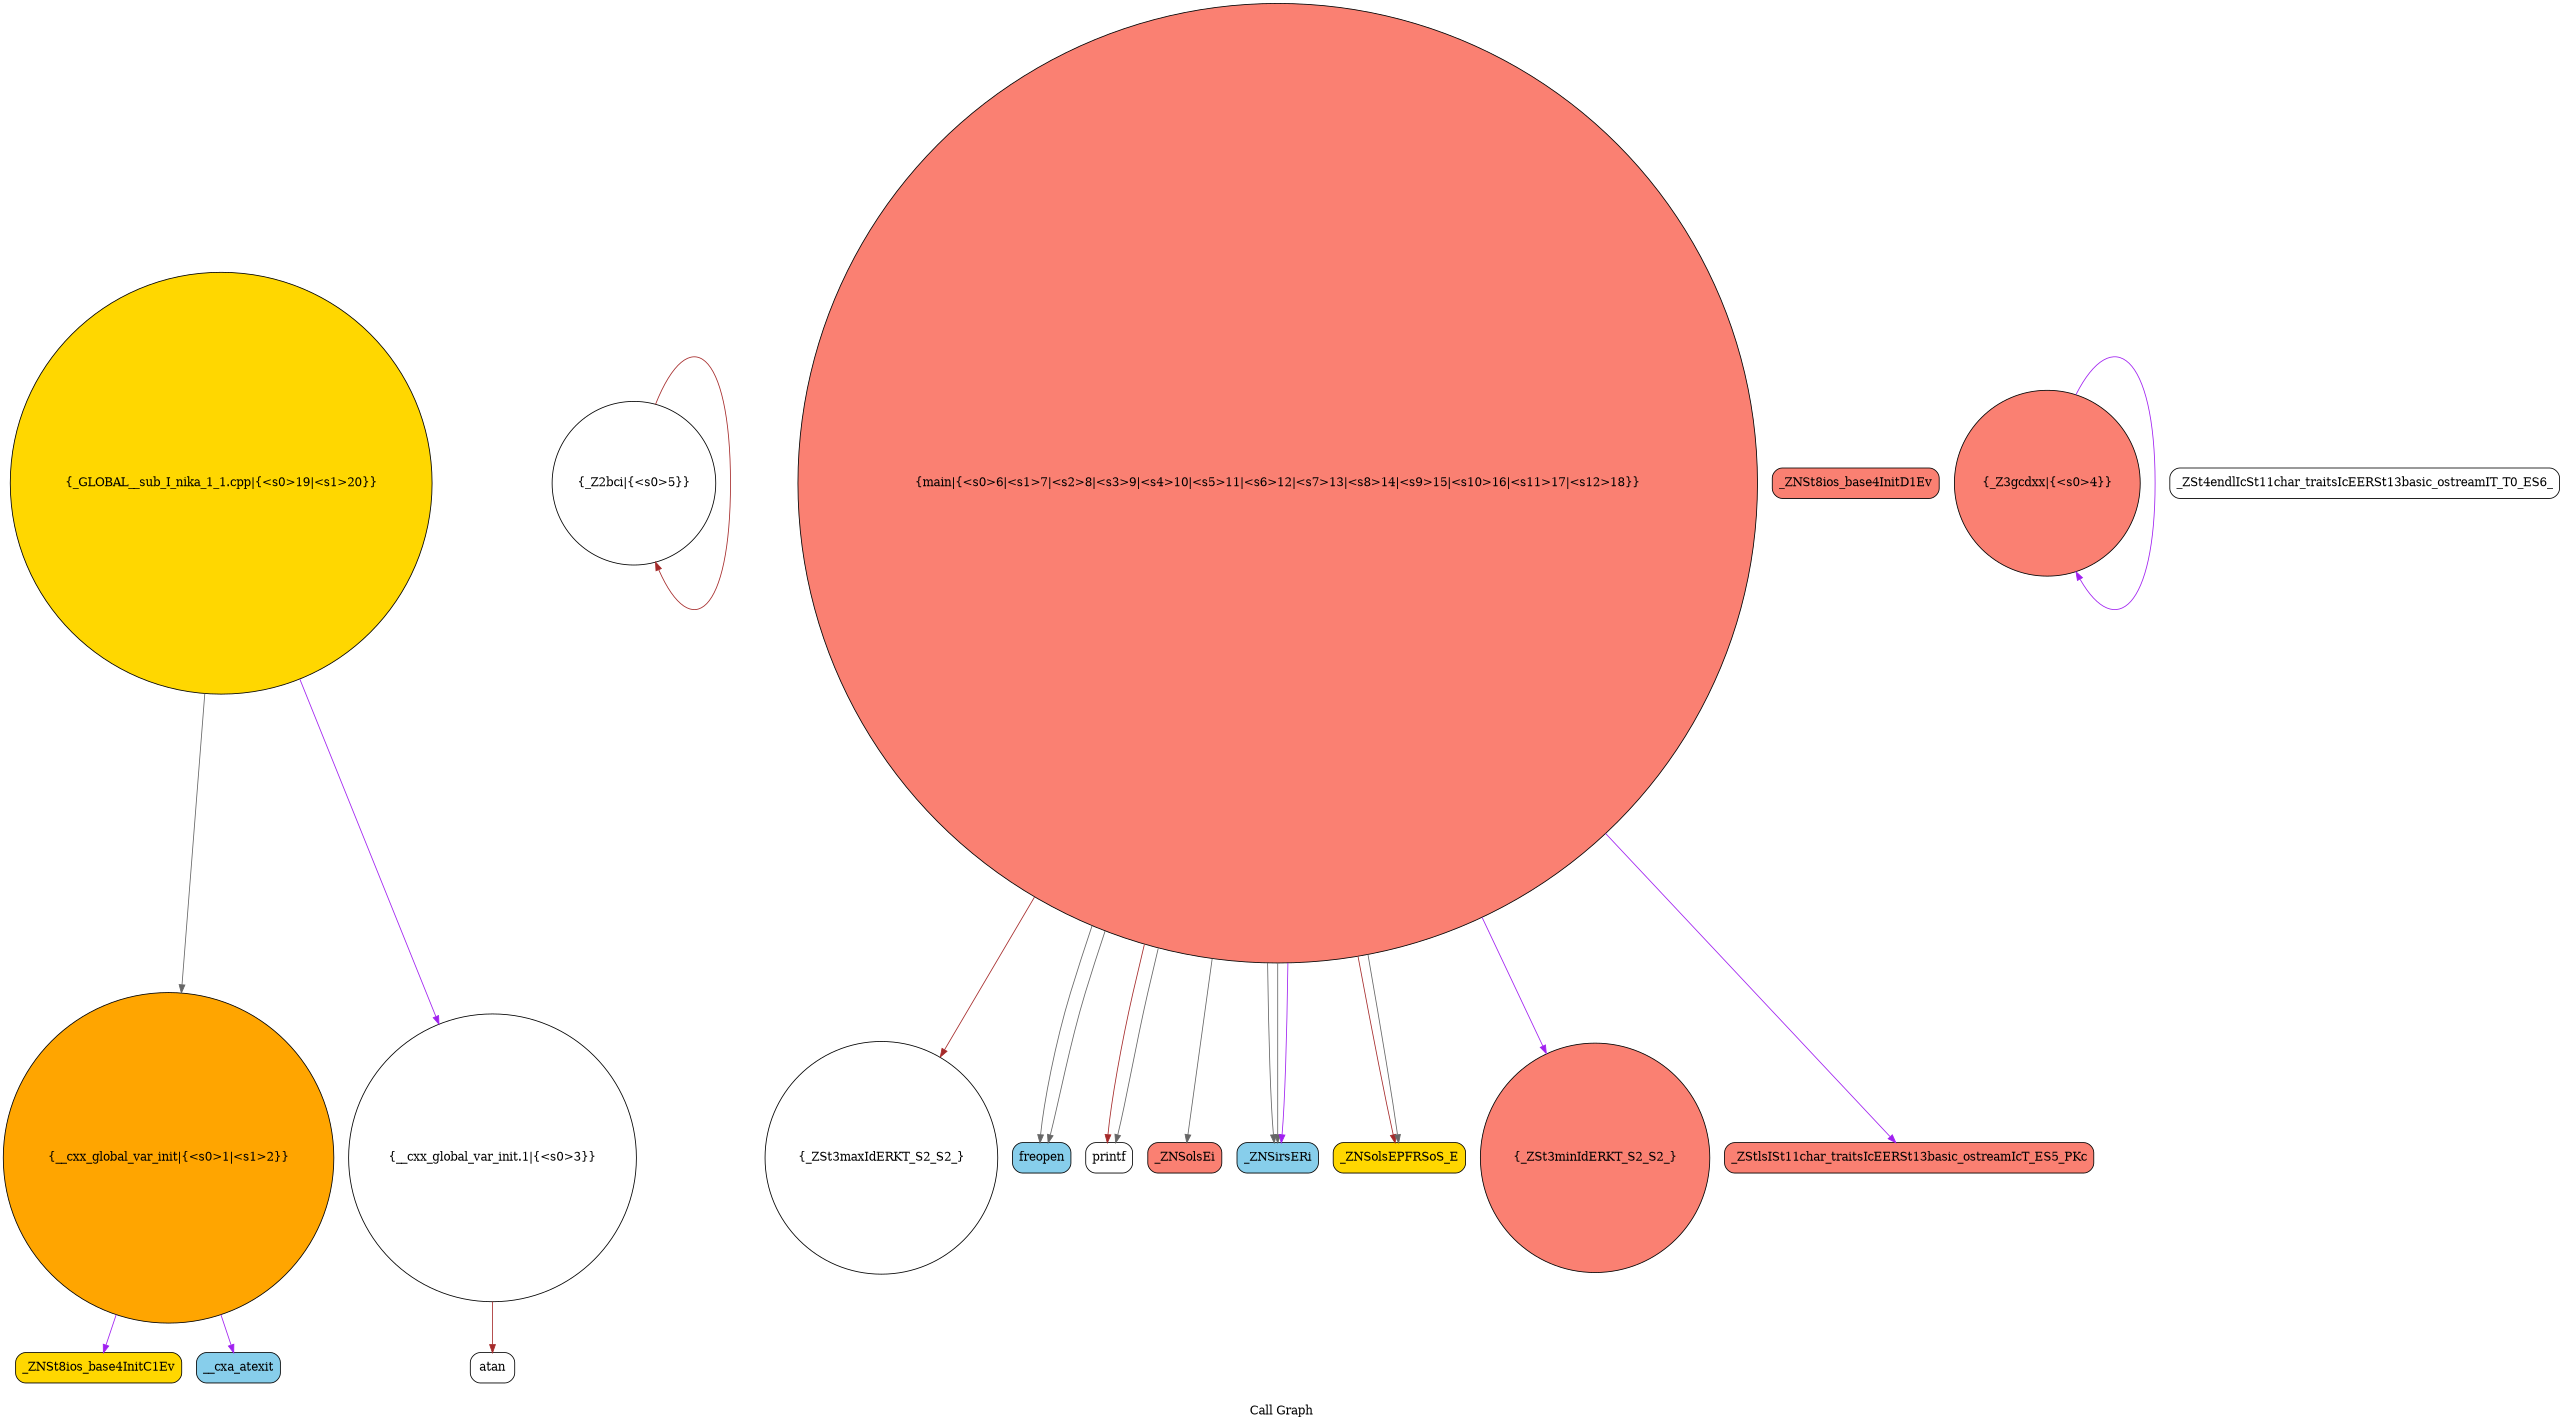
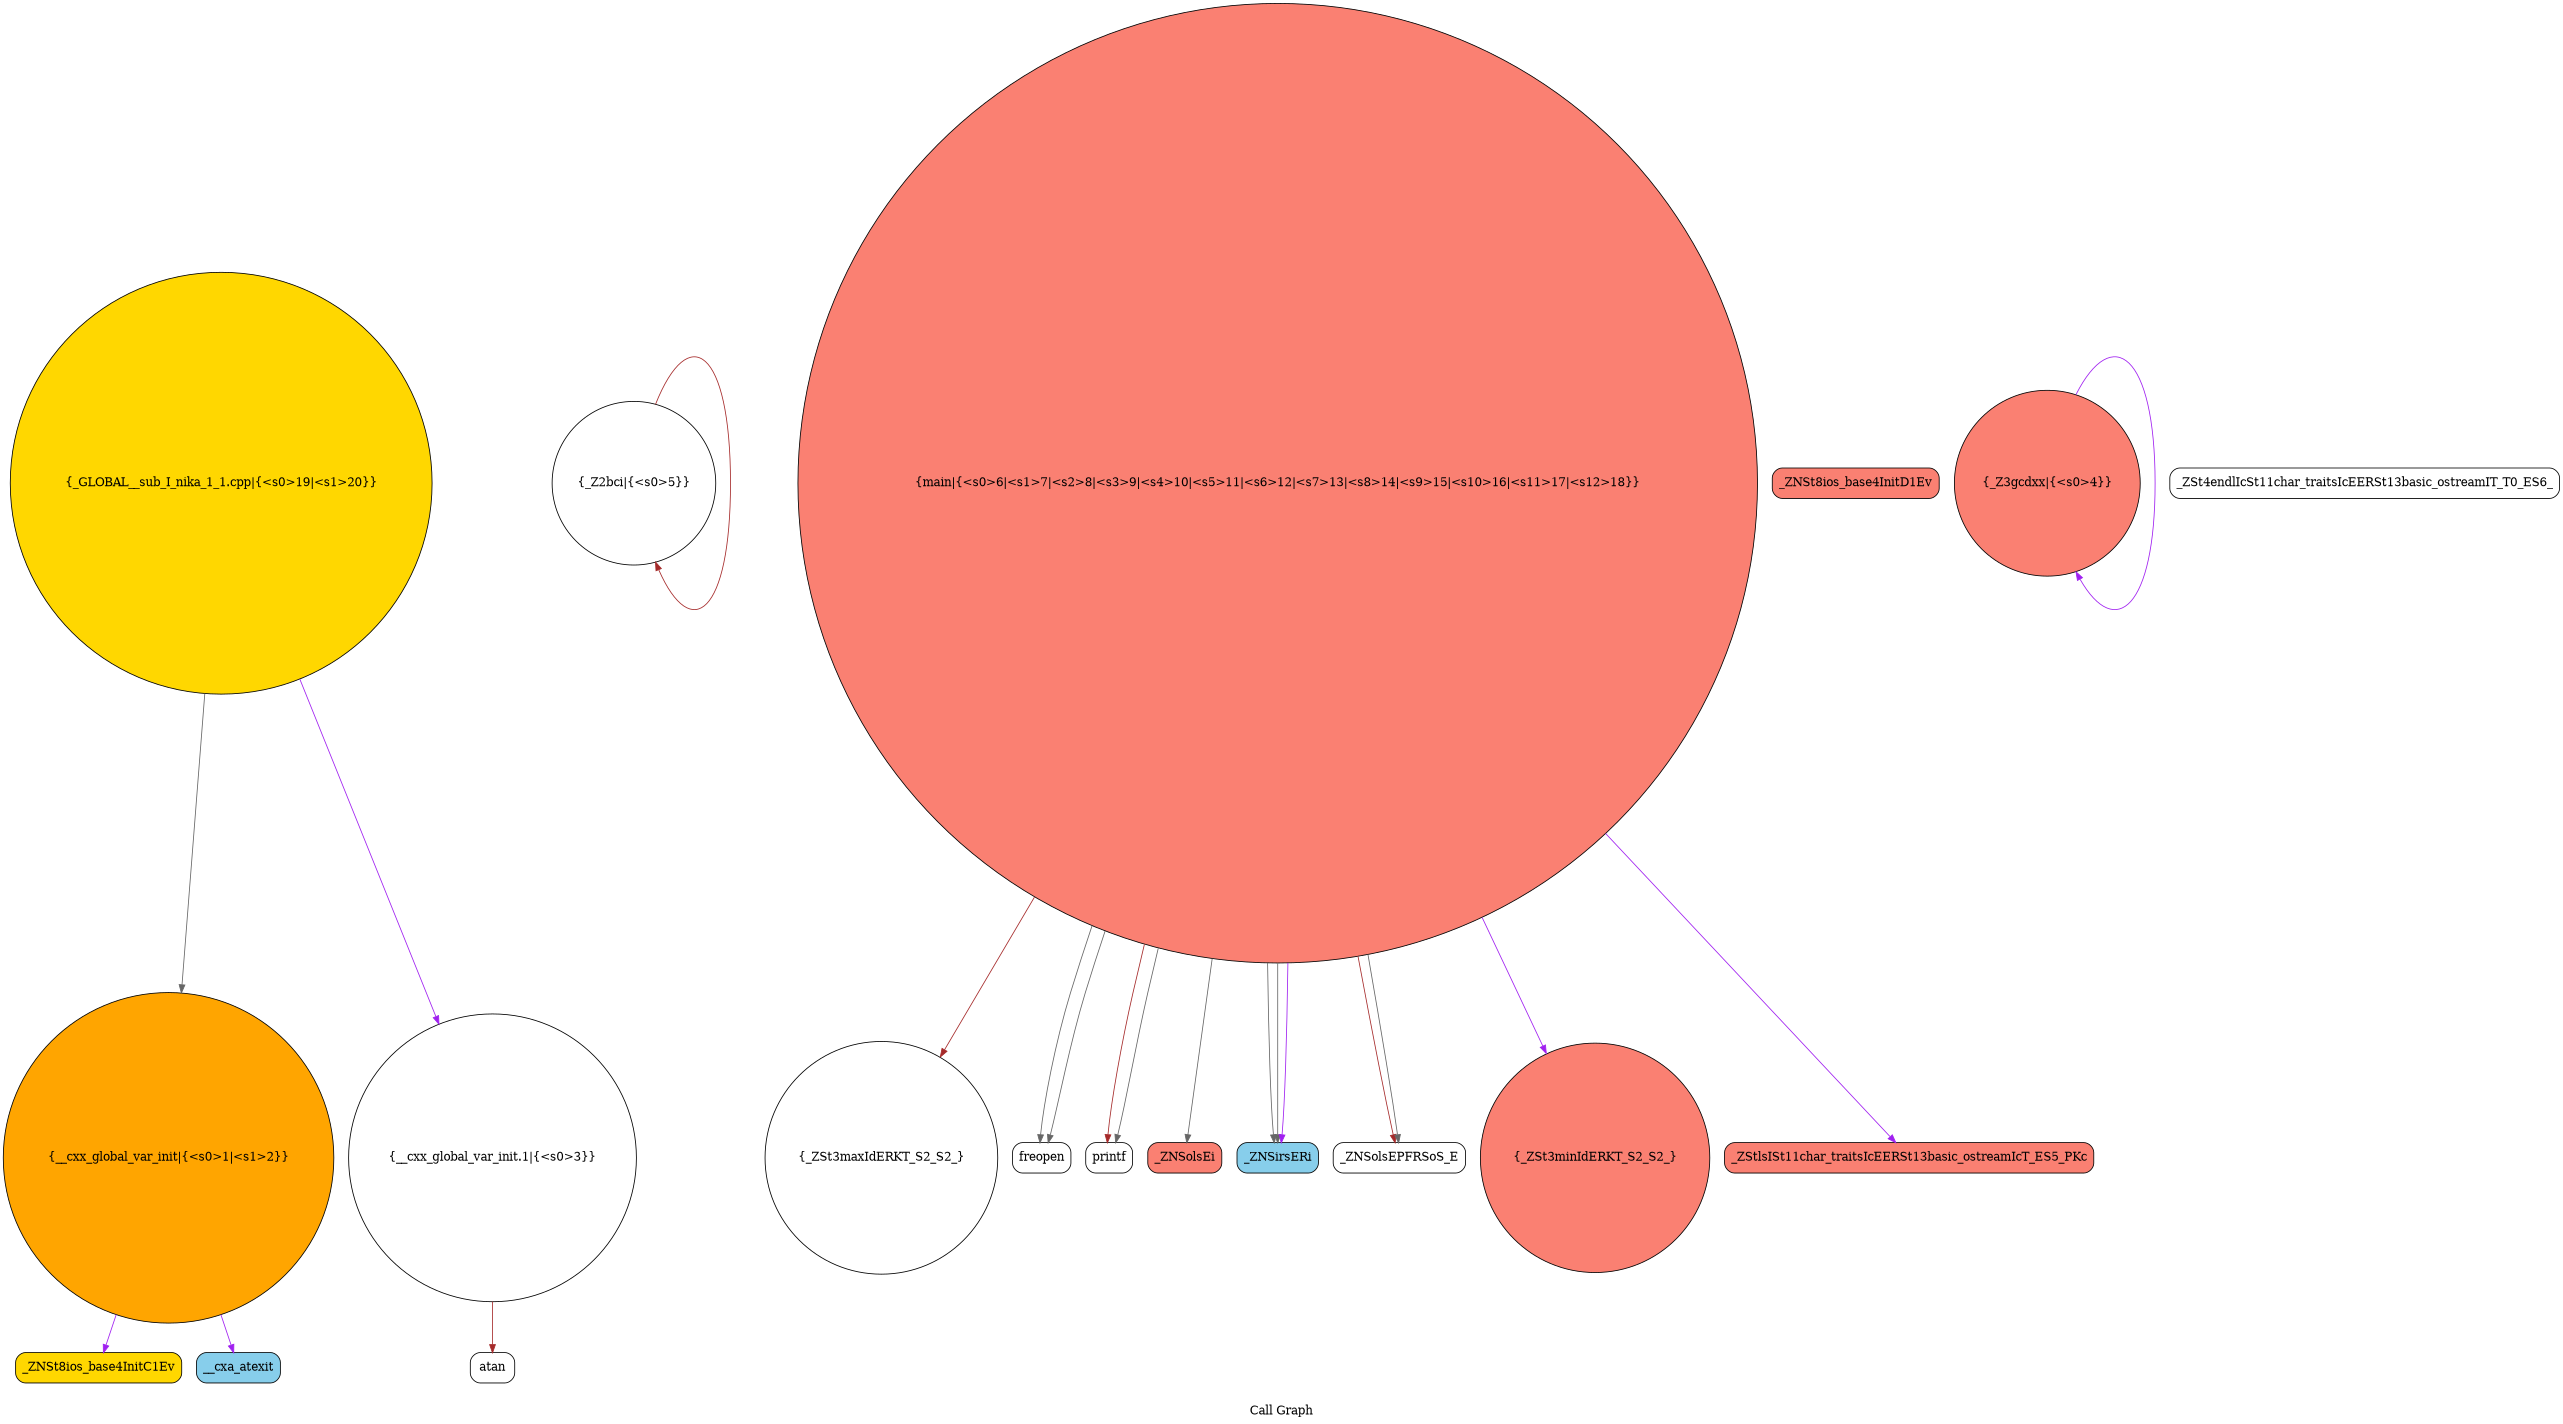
(1042, 1158) -> (1042, 1158)
(1399, 1158) -> (1399, 1158)
